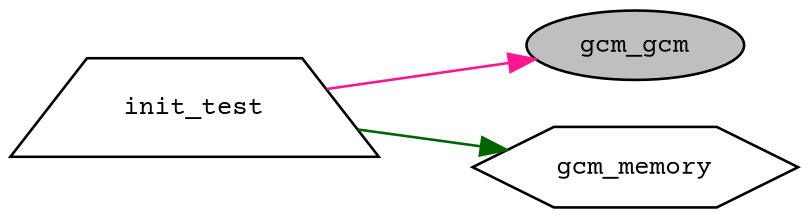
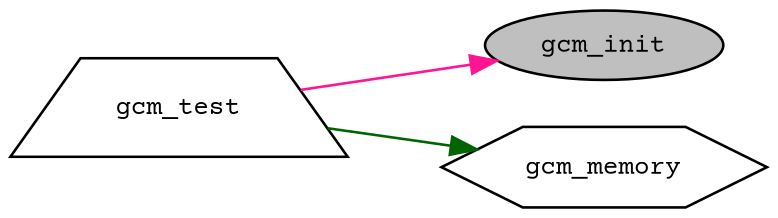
(635, 45) -> (604, 45)
(195, 108) -> (179, 108)
